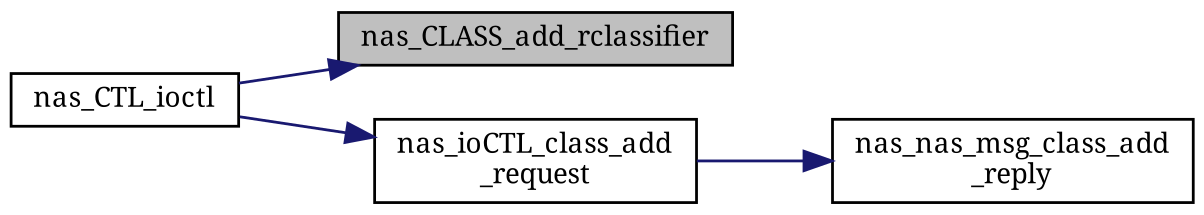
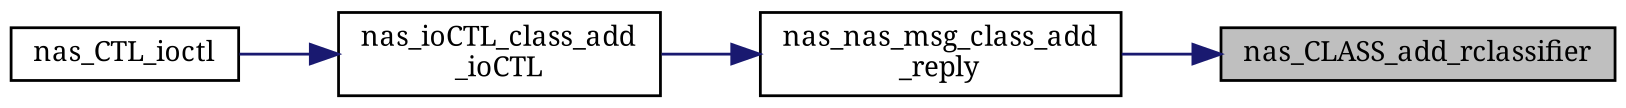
(284, 76) -> (1157, 54)
(536, 161) -> (500, 54)
